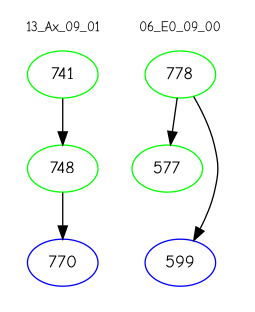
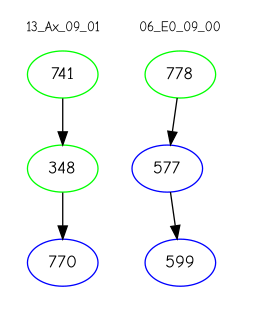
(217, 162) -> (173, 209)
(63, 169) -> (63, 169)
(167, 169) -> (167, 169)
